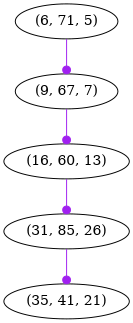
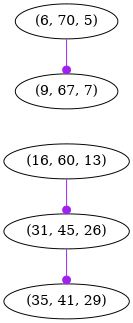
(67, 21) -> (67, 21)
(67, 123) -> none
(67, 231) -> (67, 231)
(67, 301) -> (67, 301)
